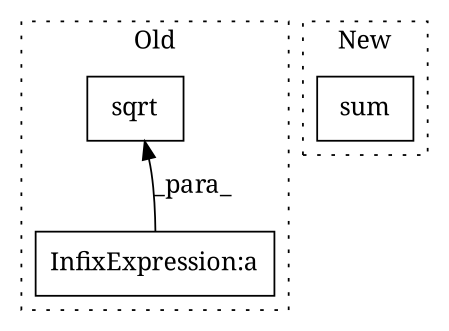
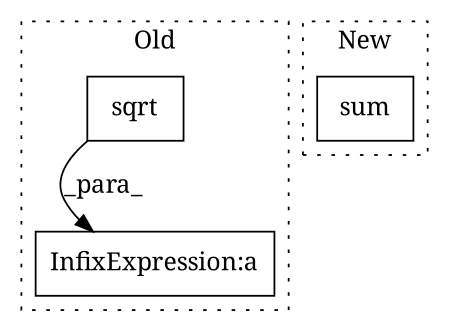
(154, 195) -> (61, 179)
